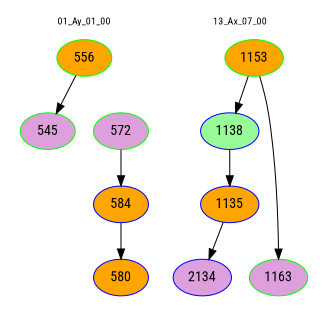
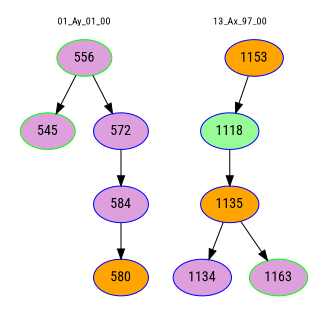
(240, 22) -> (240, 22)
(84, 58) -> (84, 58)
(254, 58) -> (254, 58)
none -> (100, 90)
(121, 131) -> (121, 131)
(230, 131) -> (230, 131)
(274, 162) -> (251, 237)
(121, 204) -> (121, 204)
(202, 278) -> (202, 278)
